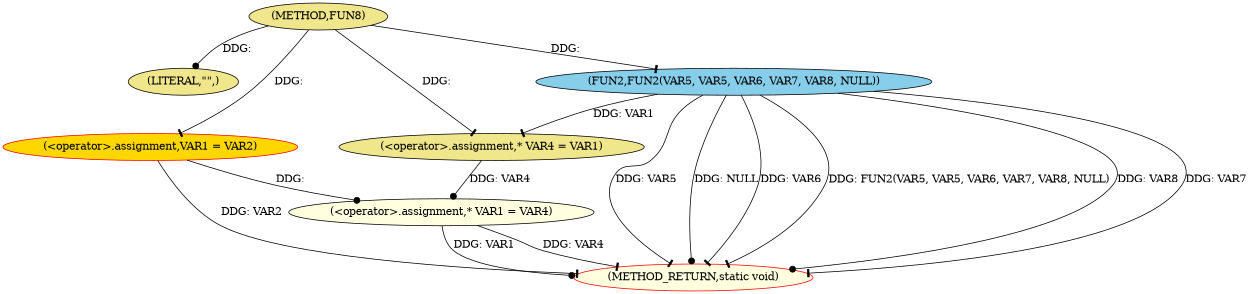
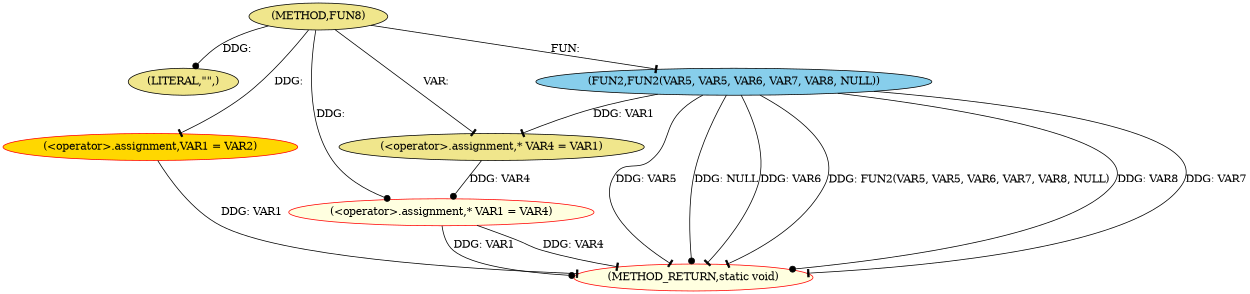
(567, 49) -> (567, 49)
(438, 82) -> (438, 82)
(269, 184) -> (318, 129)
(252, 212) -> (252, 212)
(441, 212) -> (441, 212)
